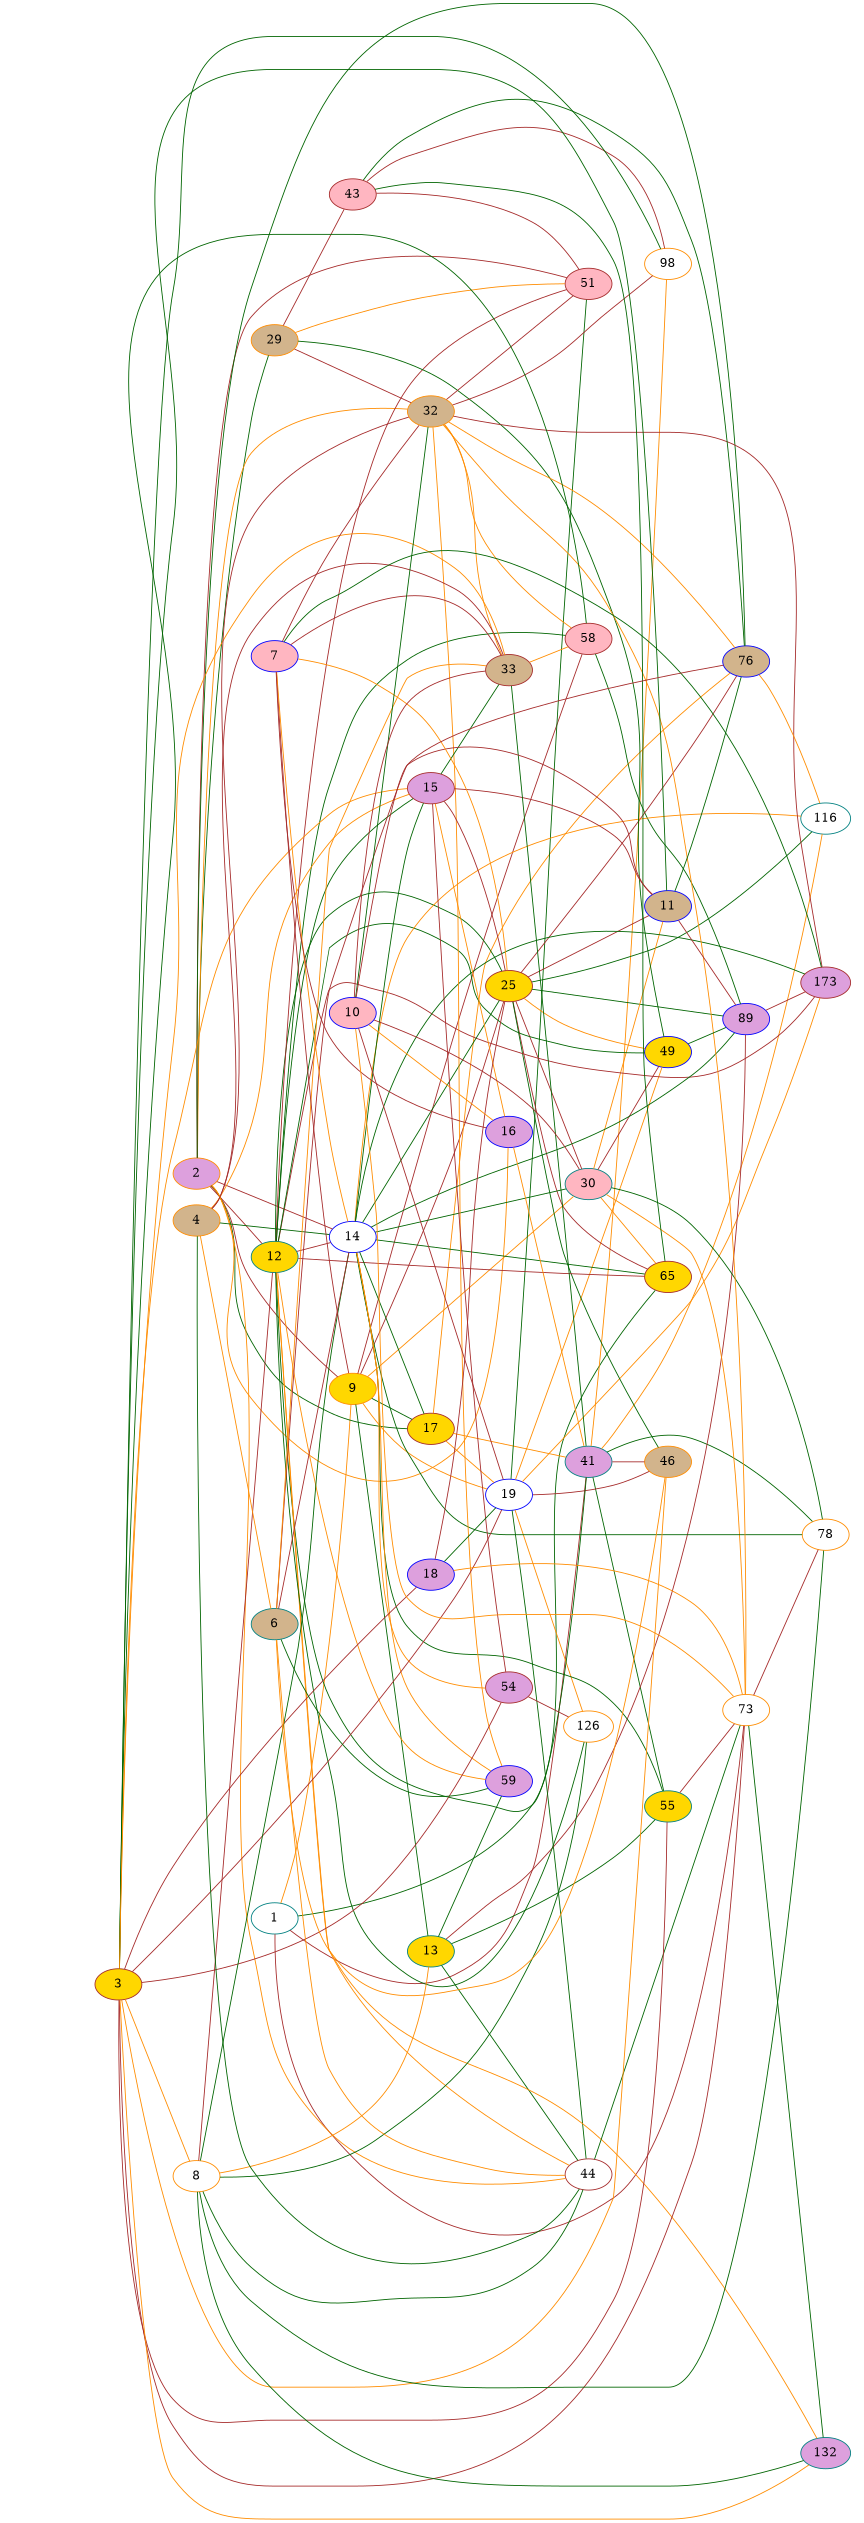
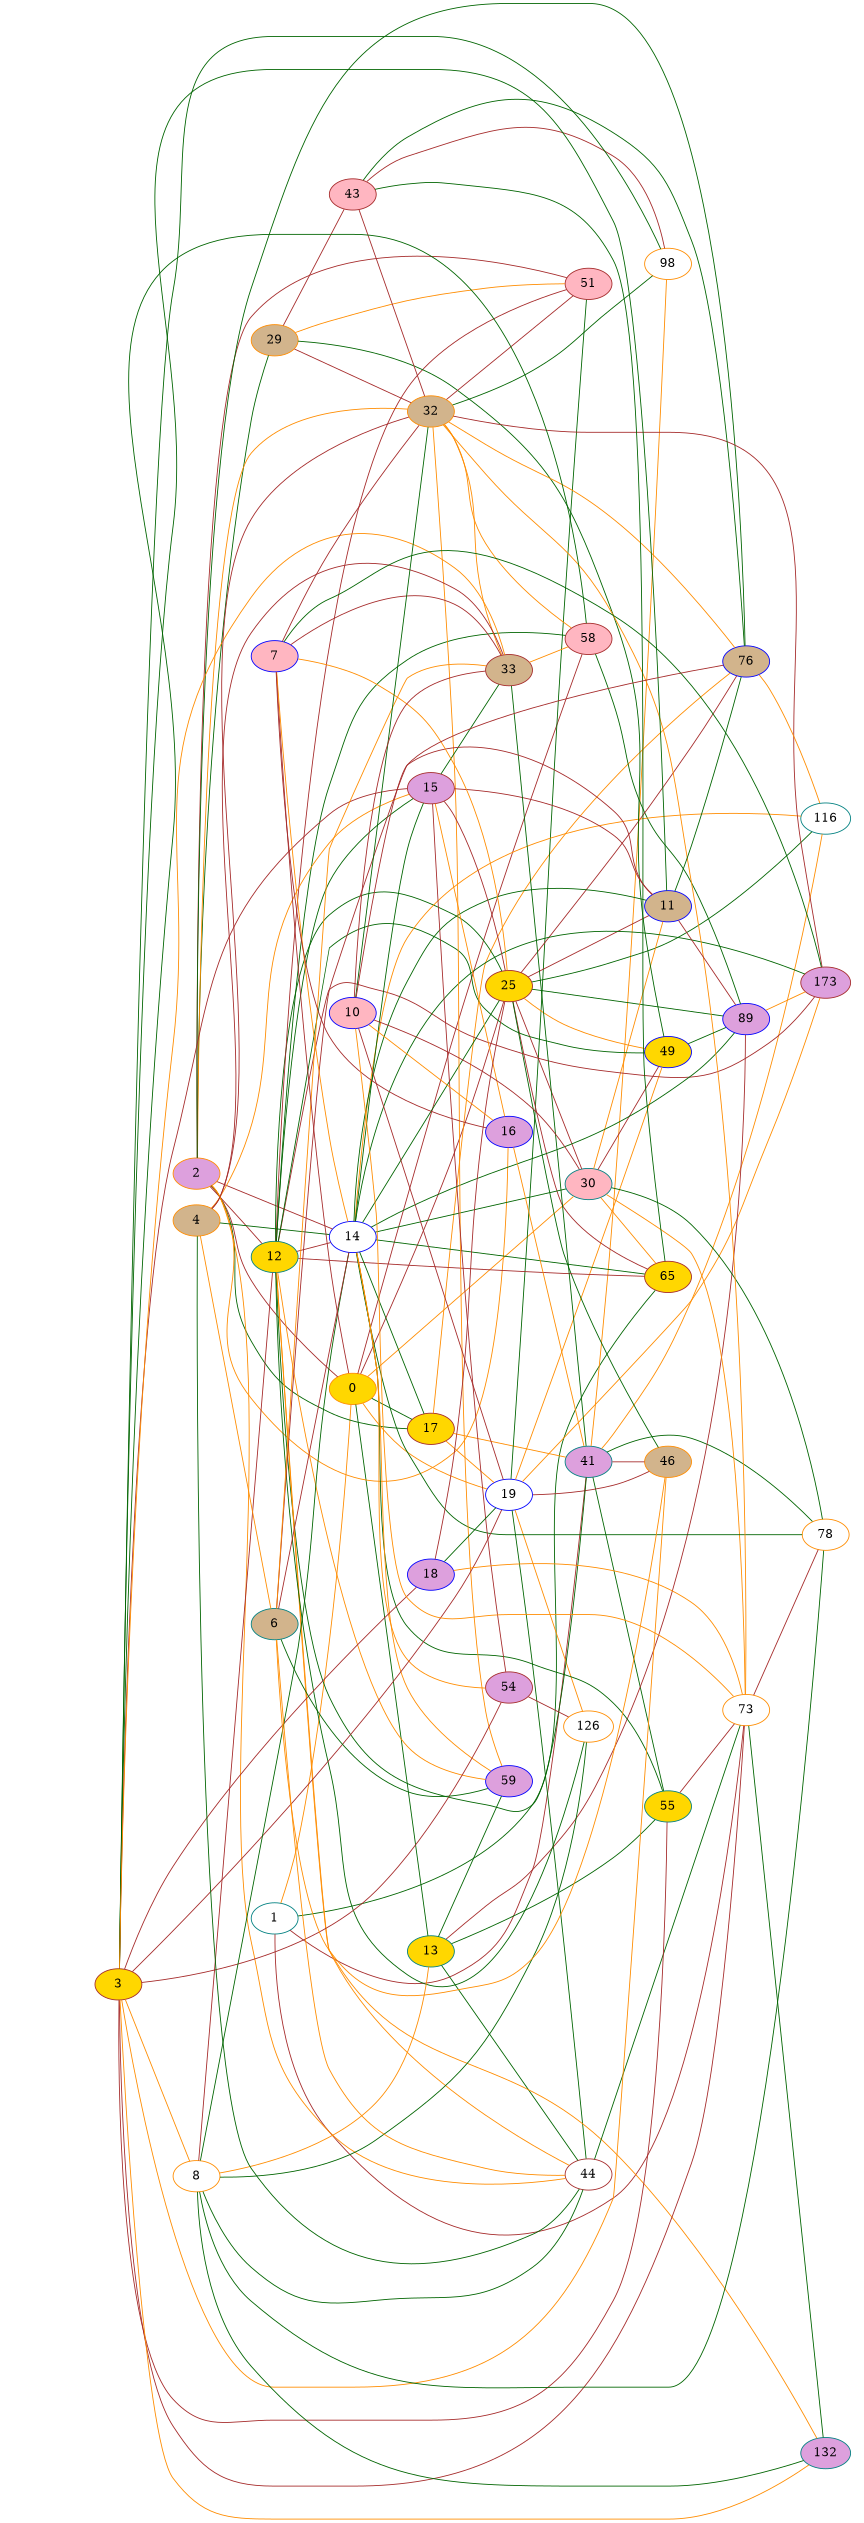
(489, 205) -> (390, 298)
(560, 352) -> (560, 352)
none -> (415, 968)
(781, 1003) -> (781, 1003)
(164, 1200) -> (164, 1200)
(353, 1389) -> (353, 1389)
